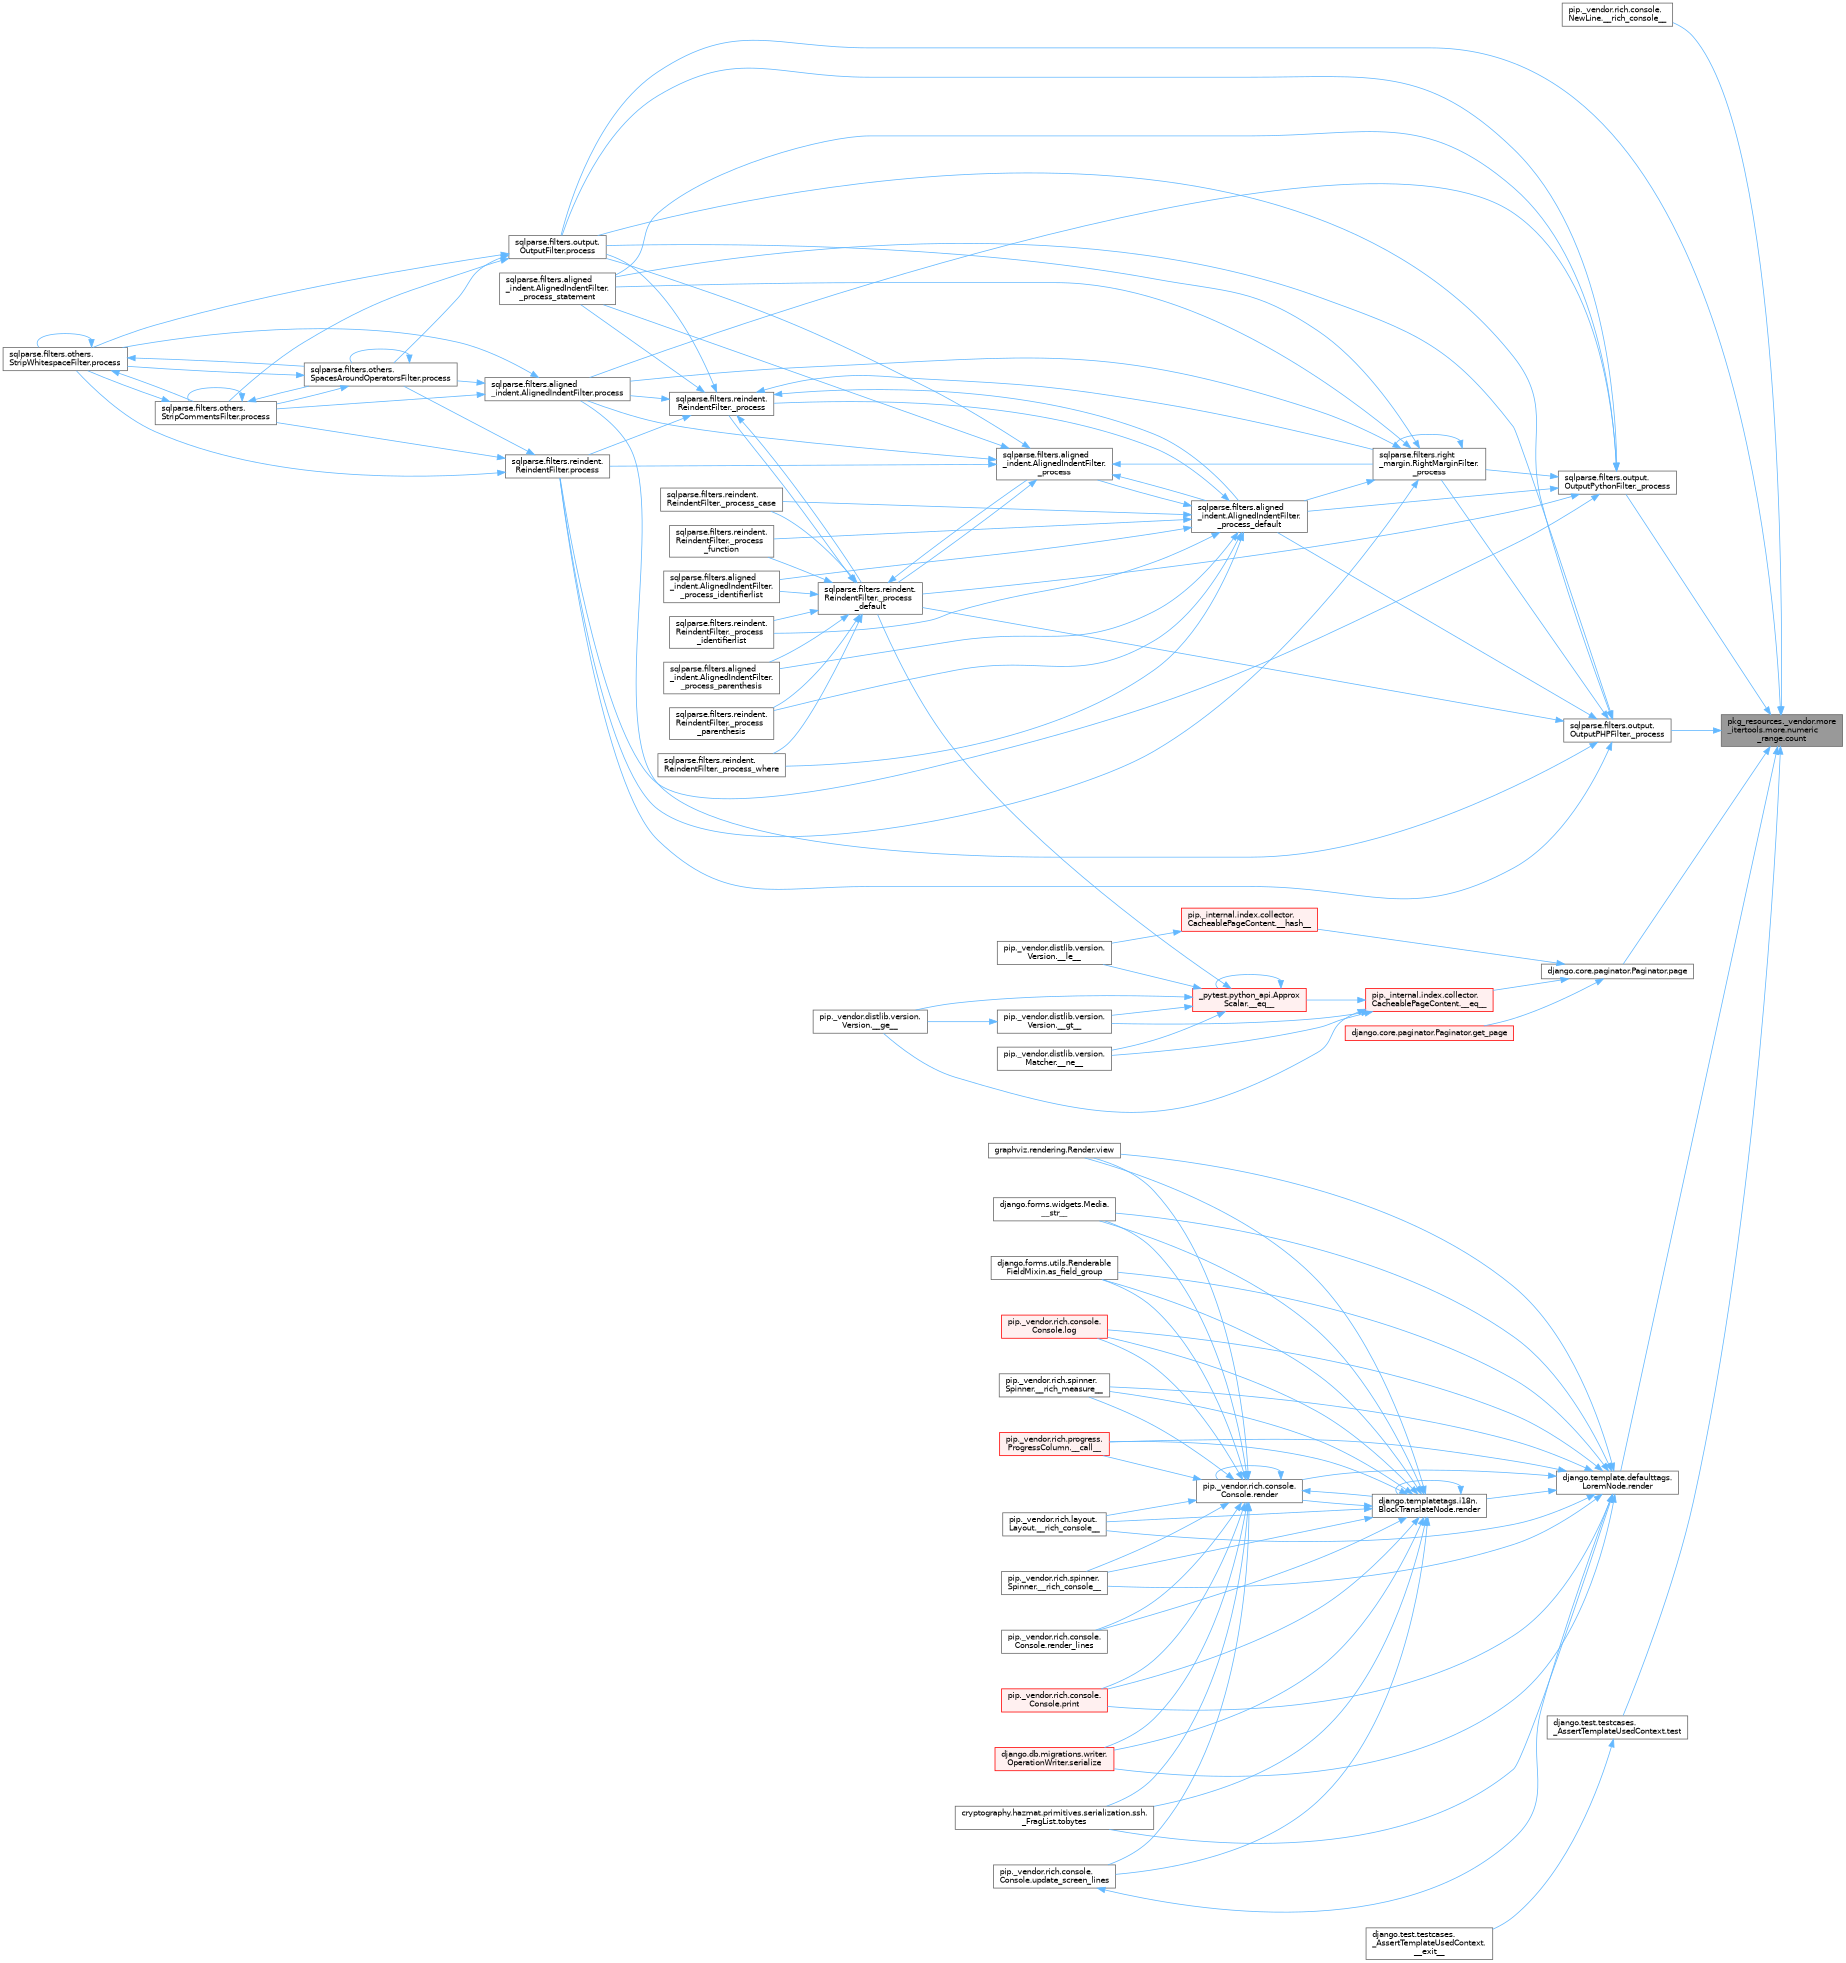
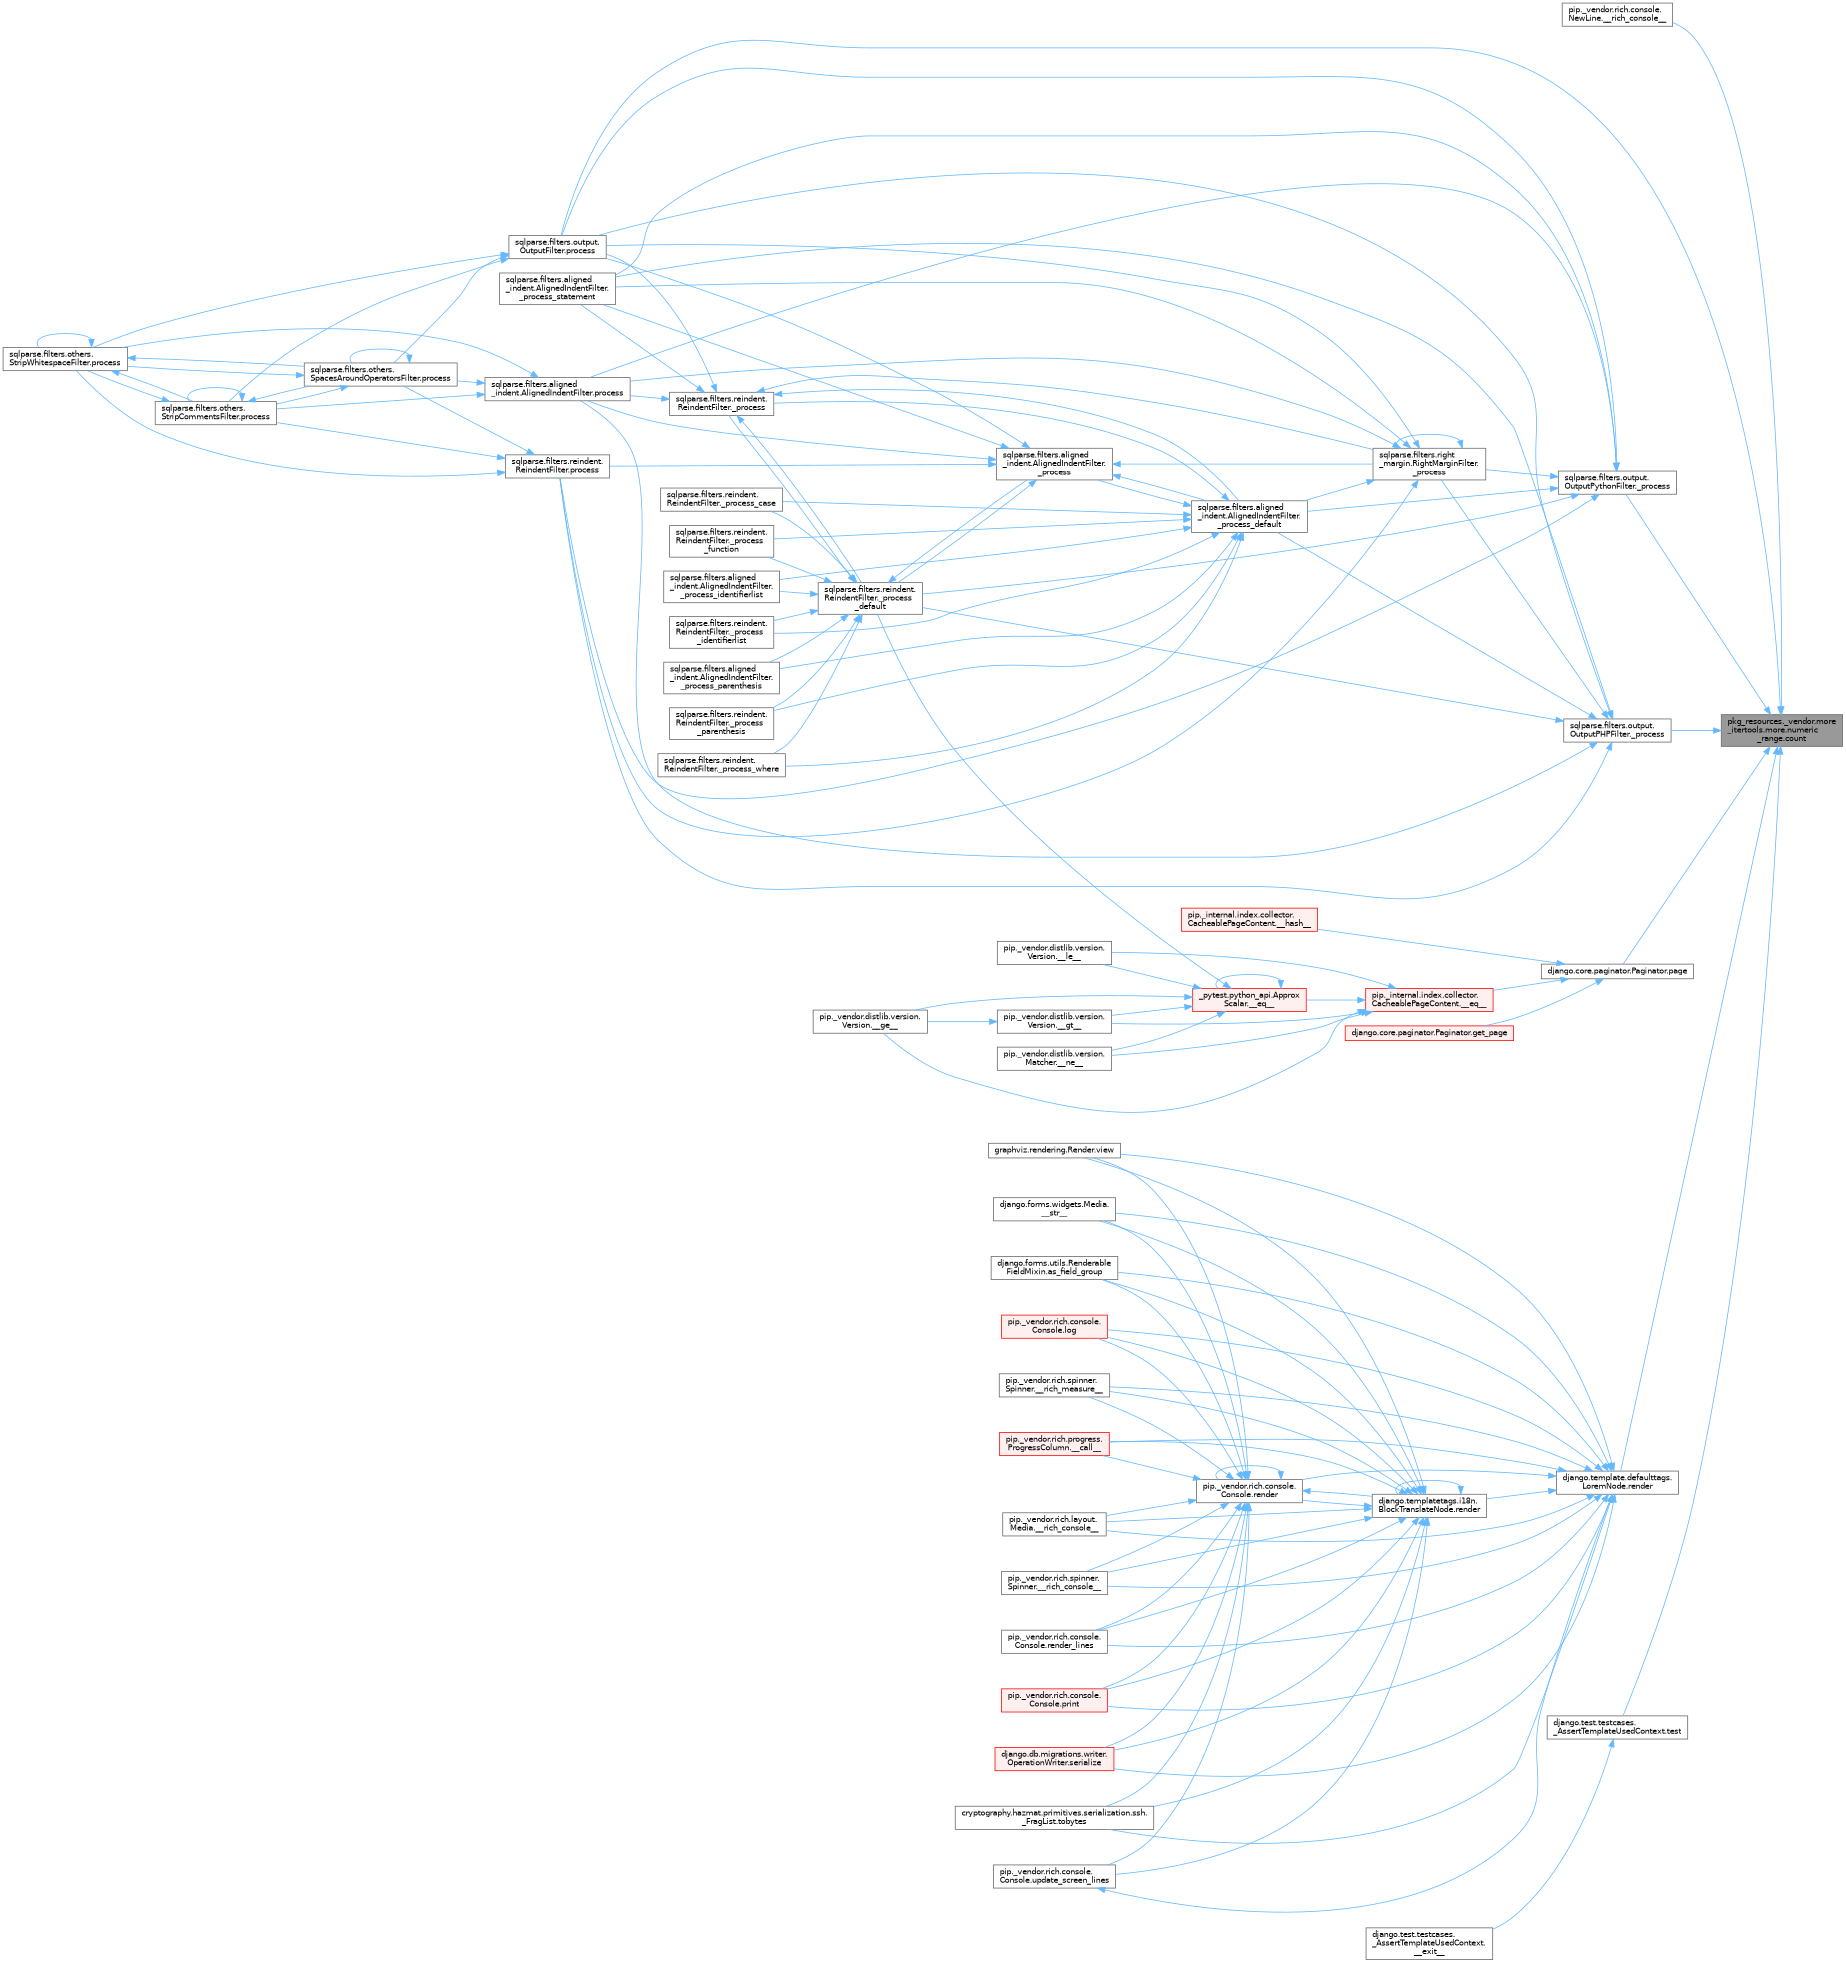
(636, 437) -> none
(1143, 938) -> (1251, 959)
(1054, 1524) -> (1054, 1524)
none -> (1375, 1627)
